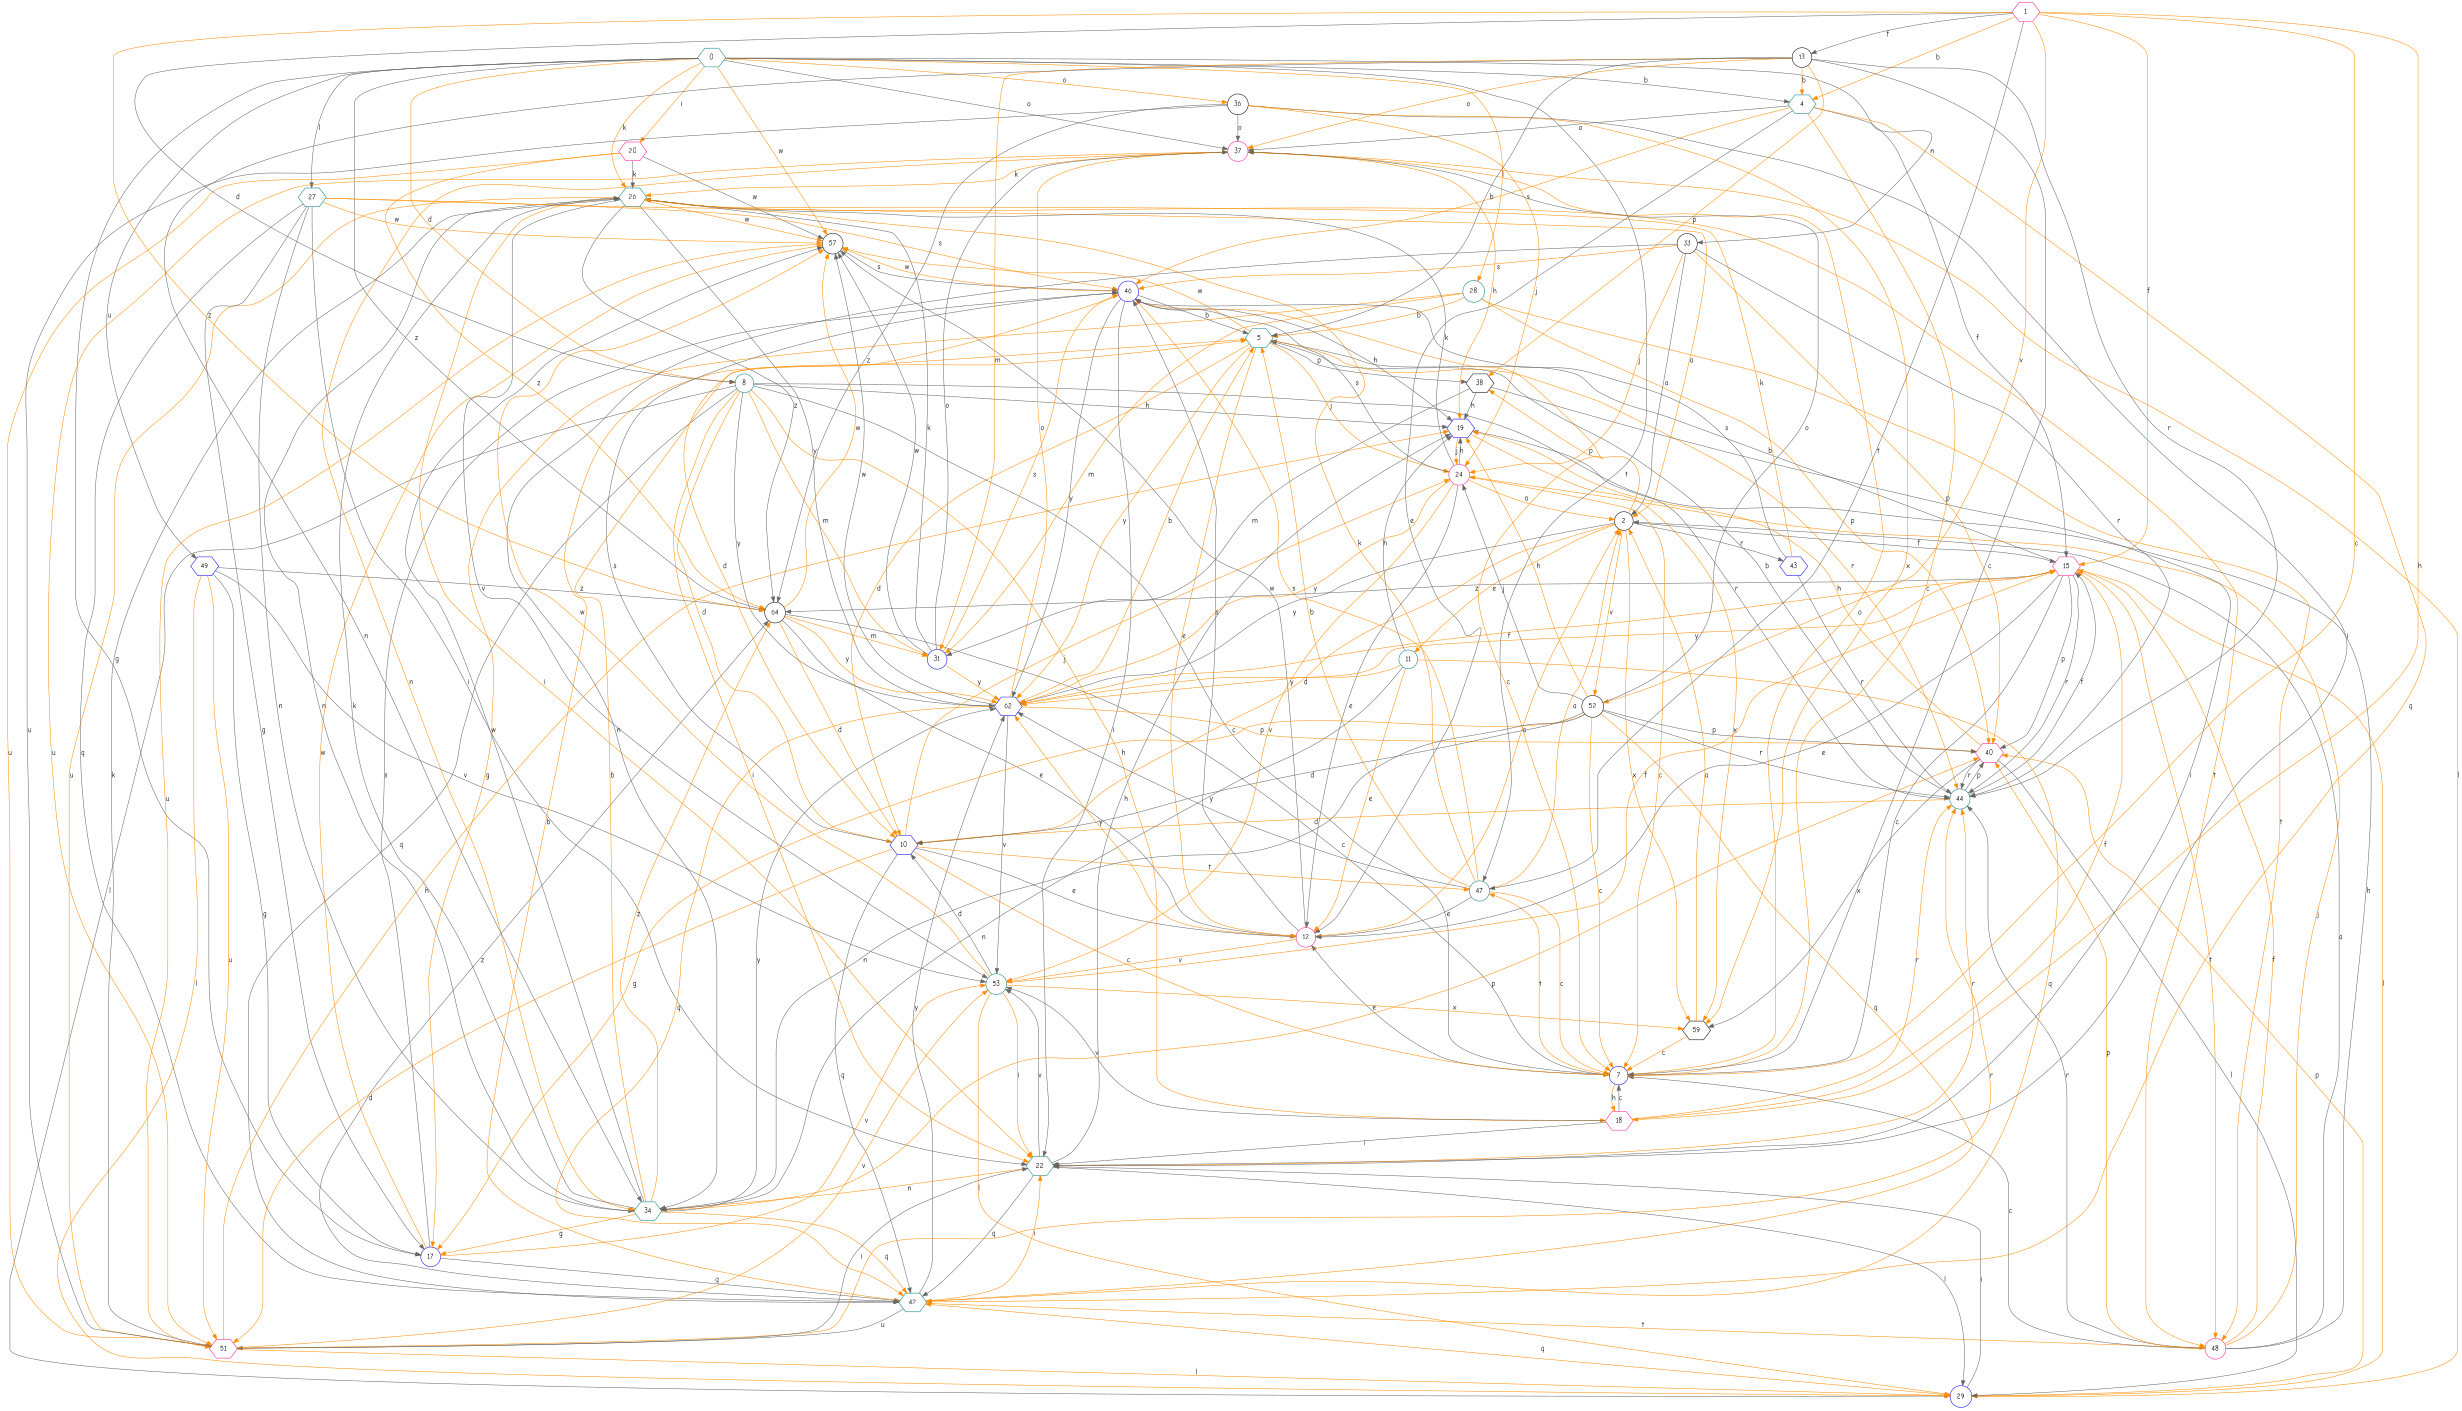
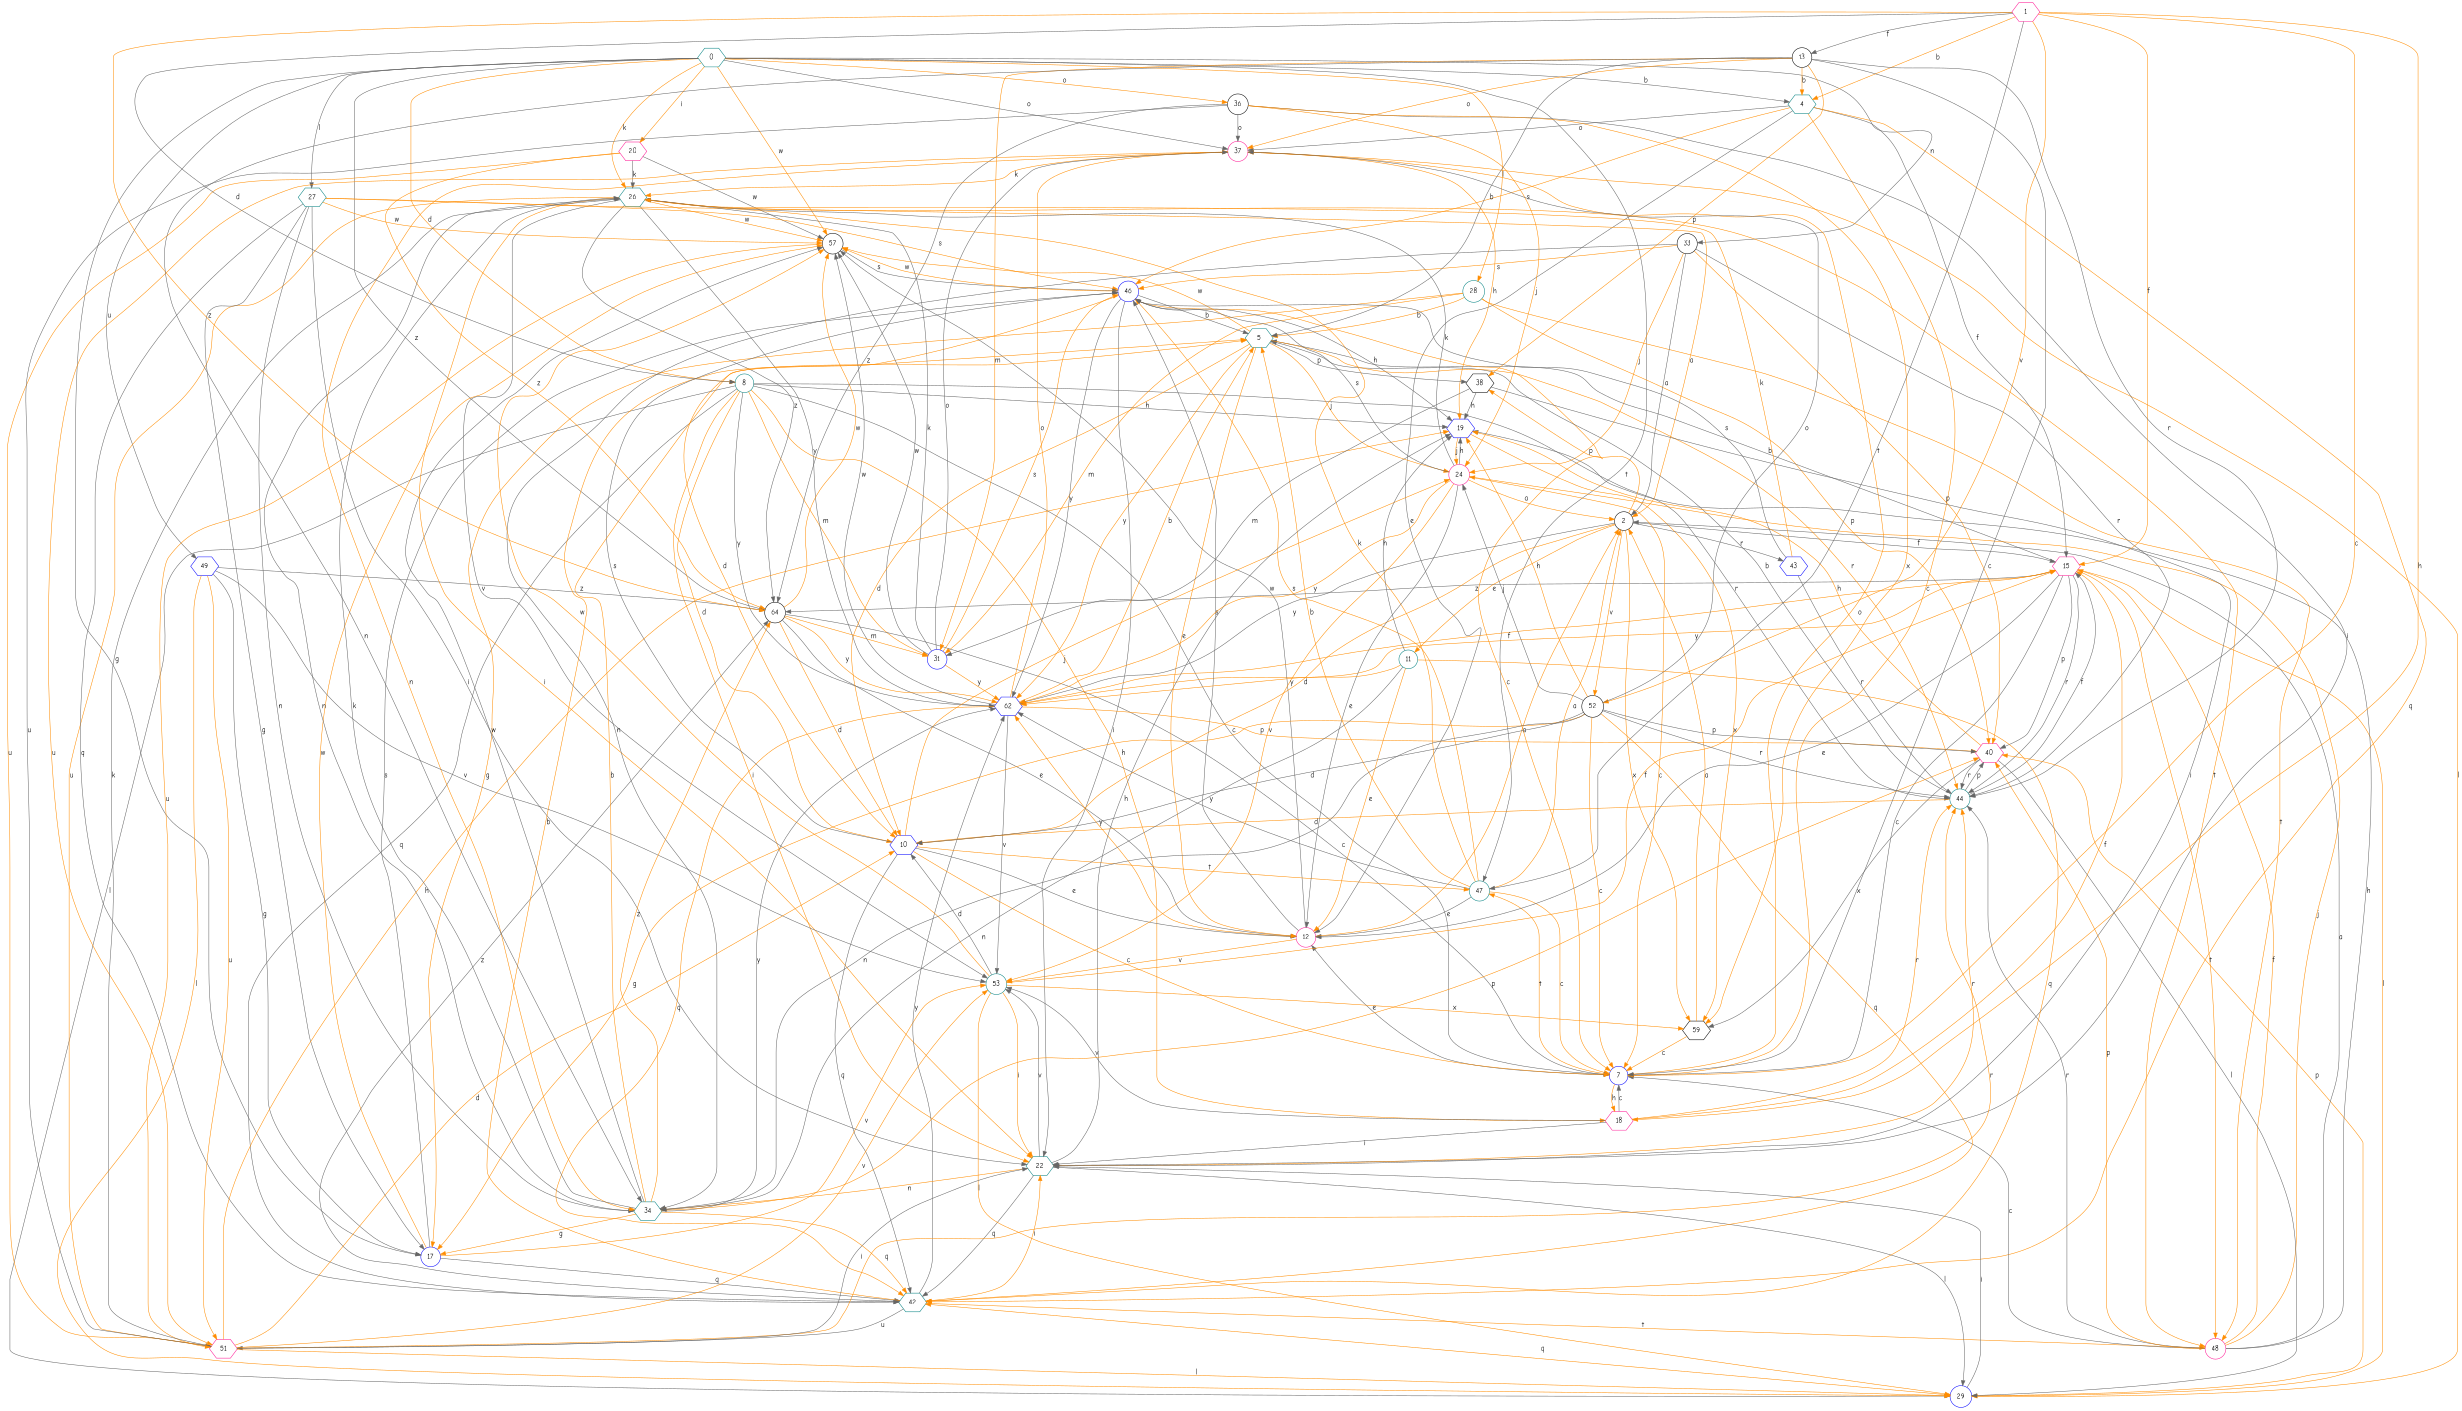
(491, 1022) -> (527, 1056)
